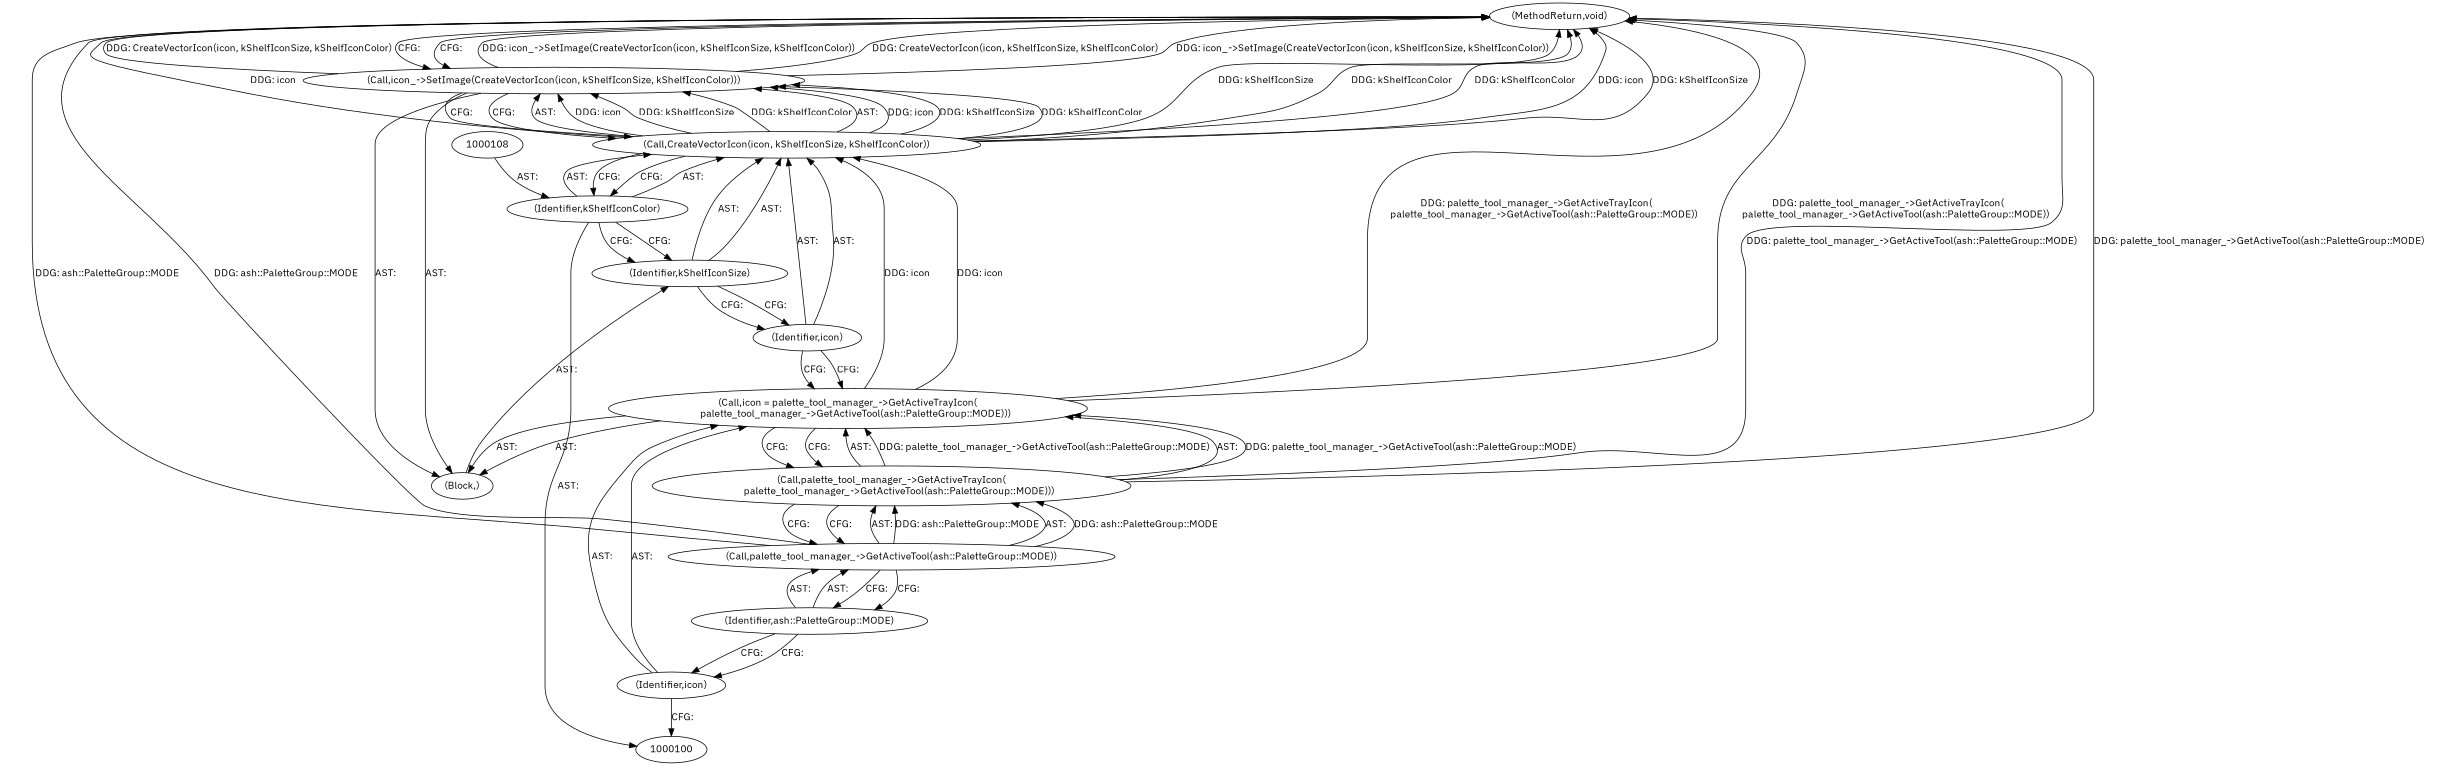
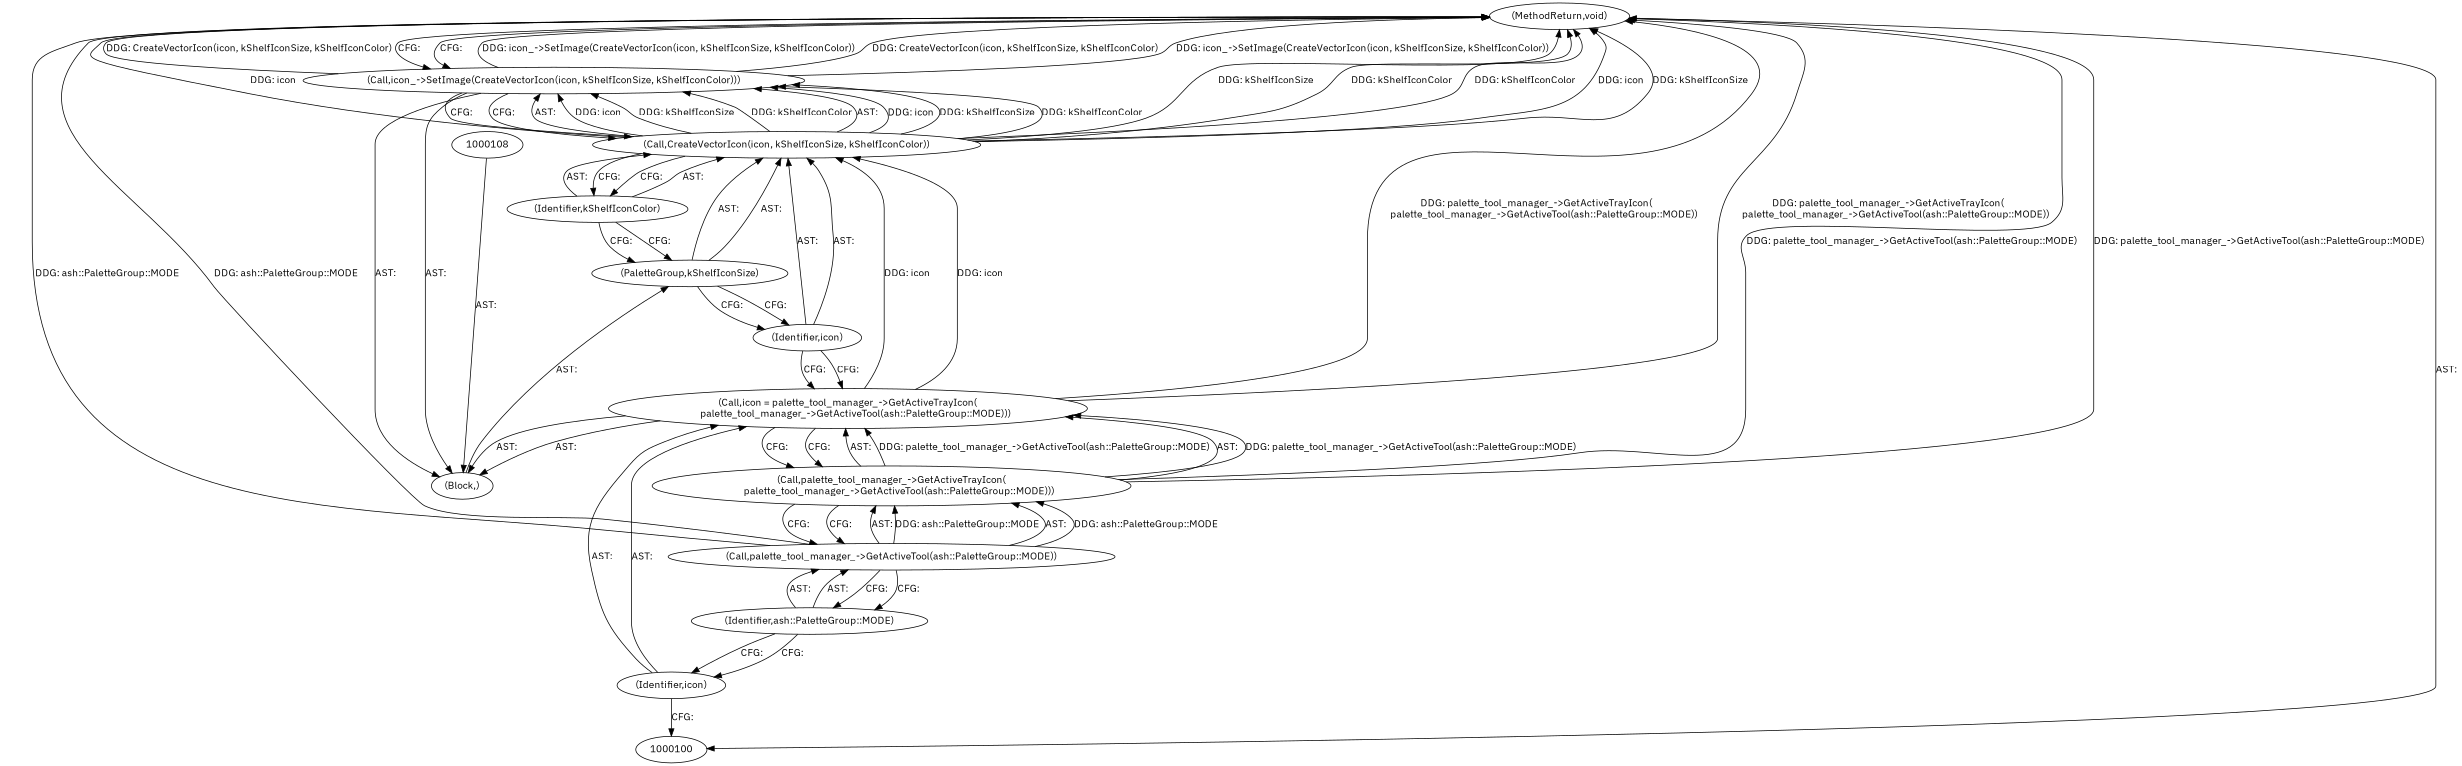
(515, 181) -> (475, 312)
(690, 273) -> (690, 273)
(546, 507) -> (2285, 708)
